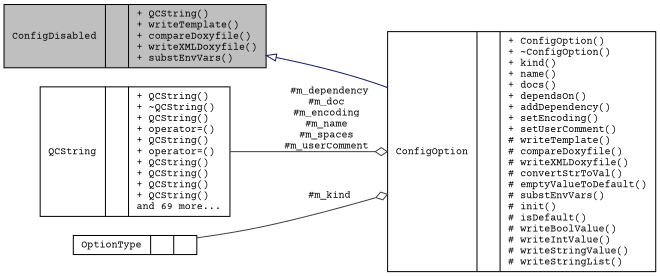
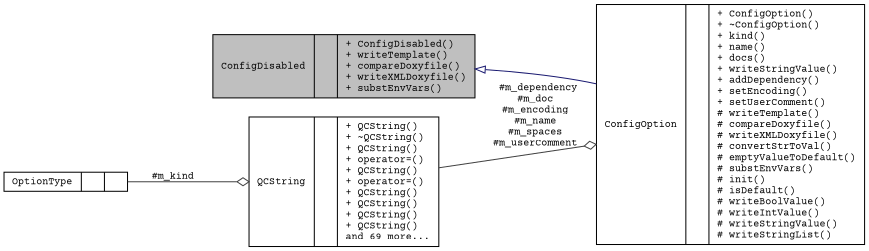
(173, 14) -> (400, 44)
(548, 96) -> (778, 69)
(287, 221) -> (182, 182)
